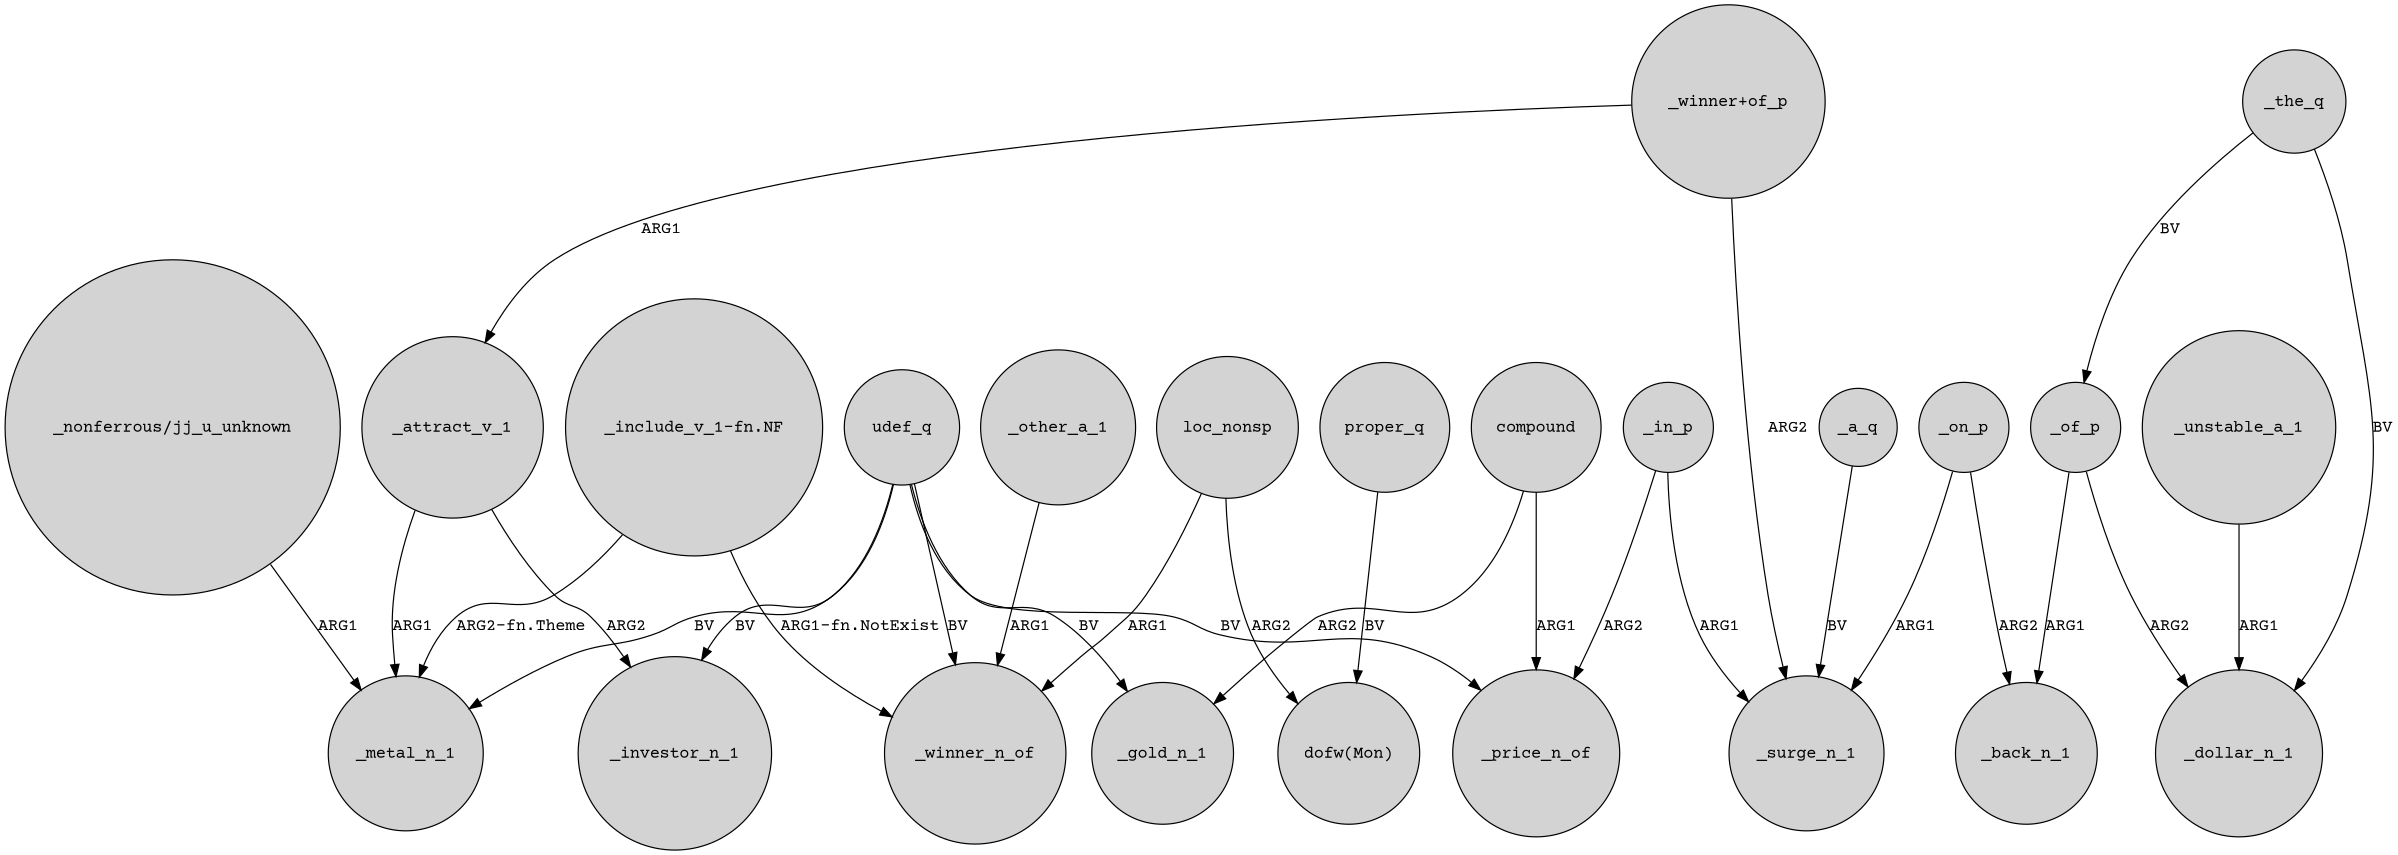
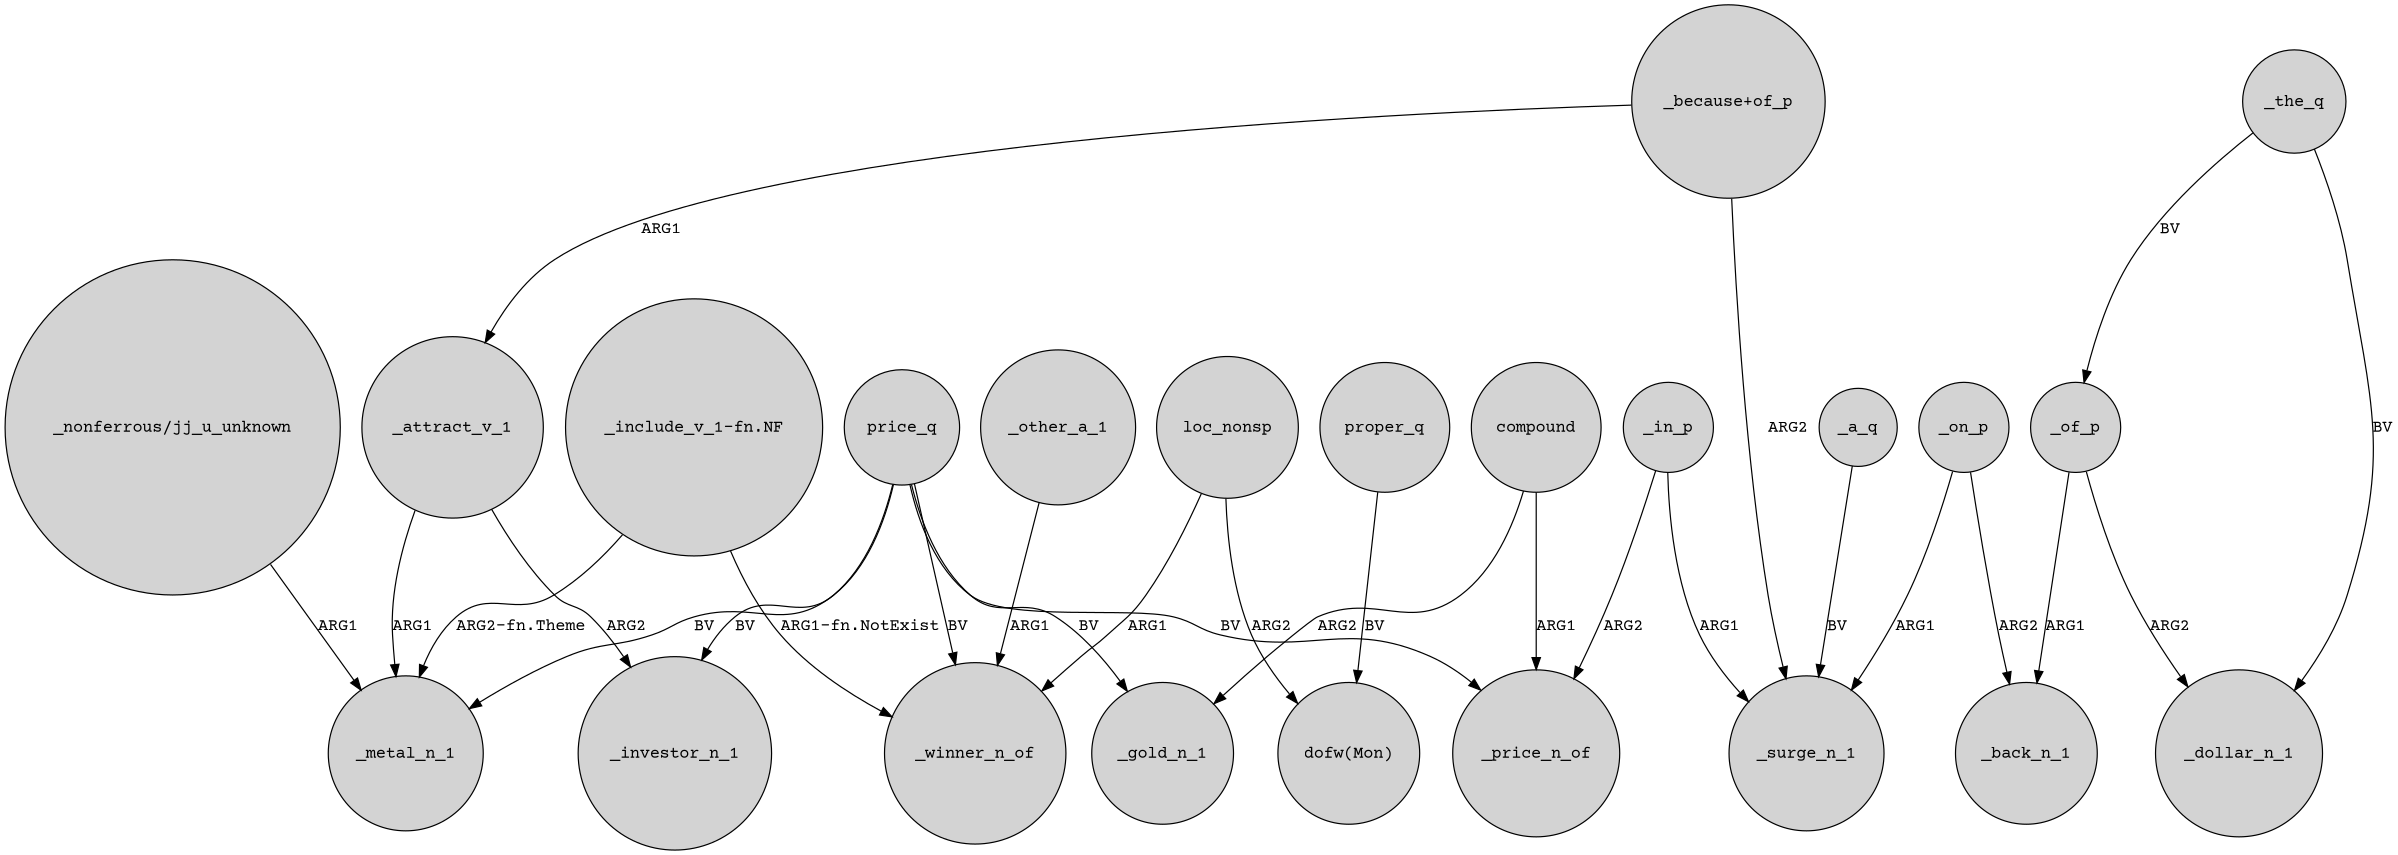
(1728, 102) -> (1728, 102)
(902, 427) -> (902, 427)
(2239, 427) -> none
